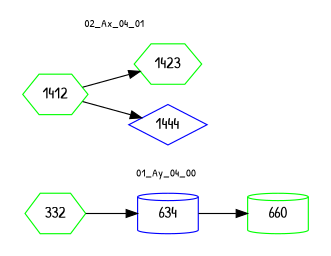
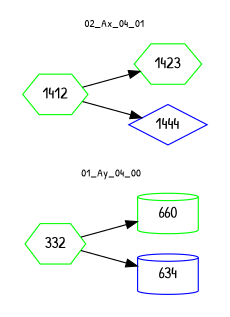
(217, 213) -> (104, 231)
